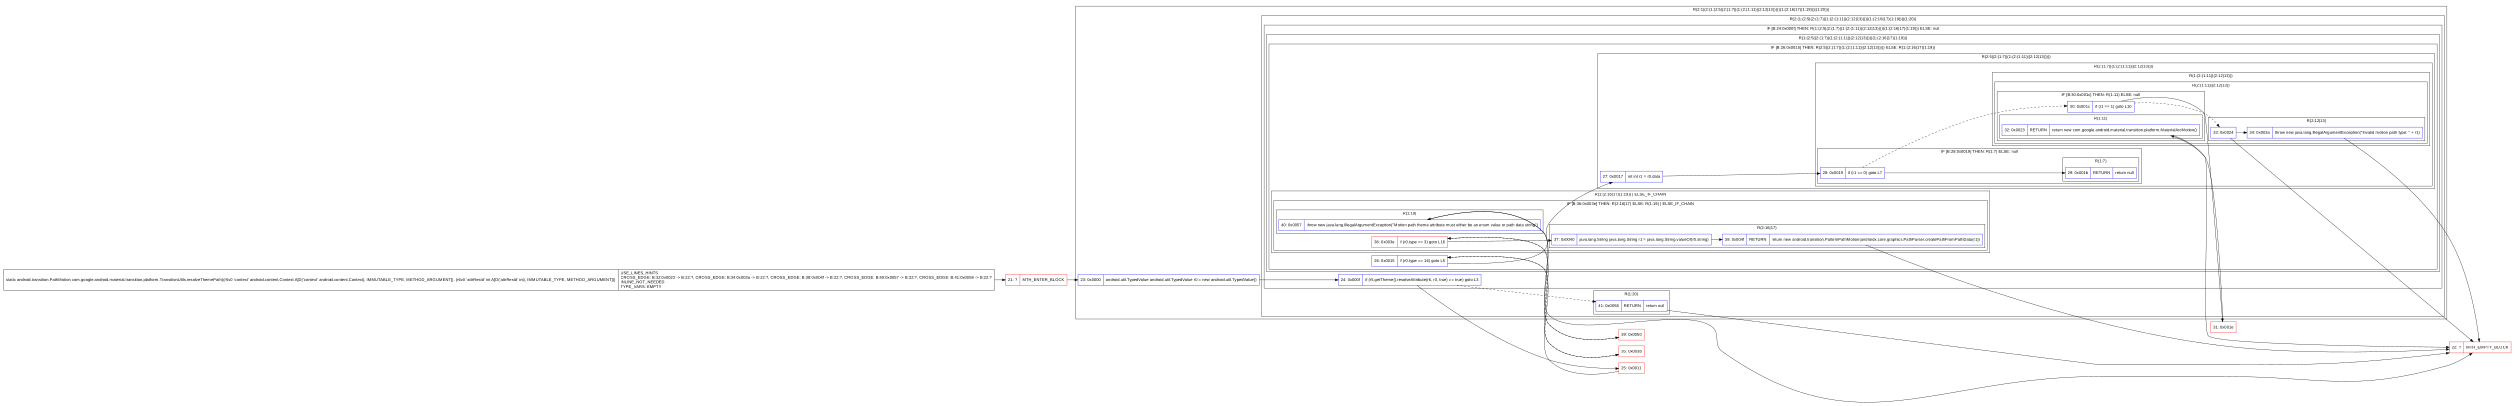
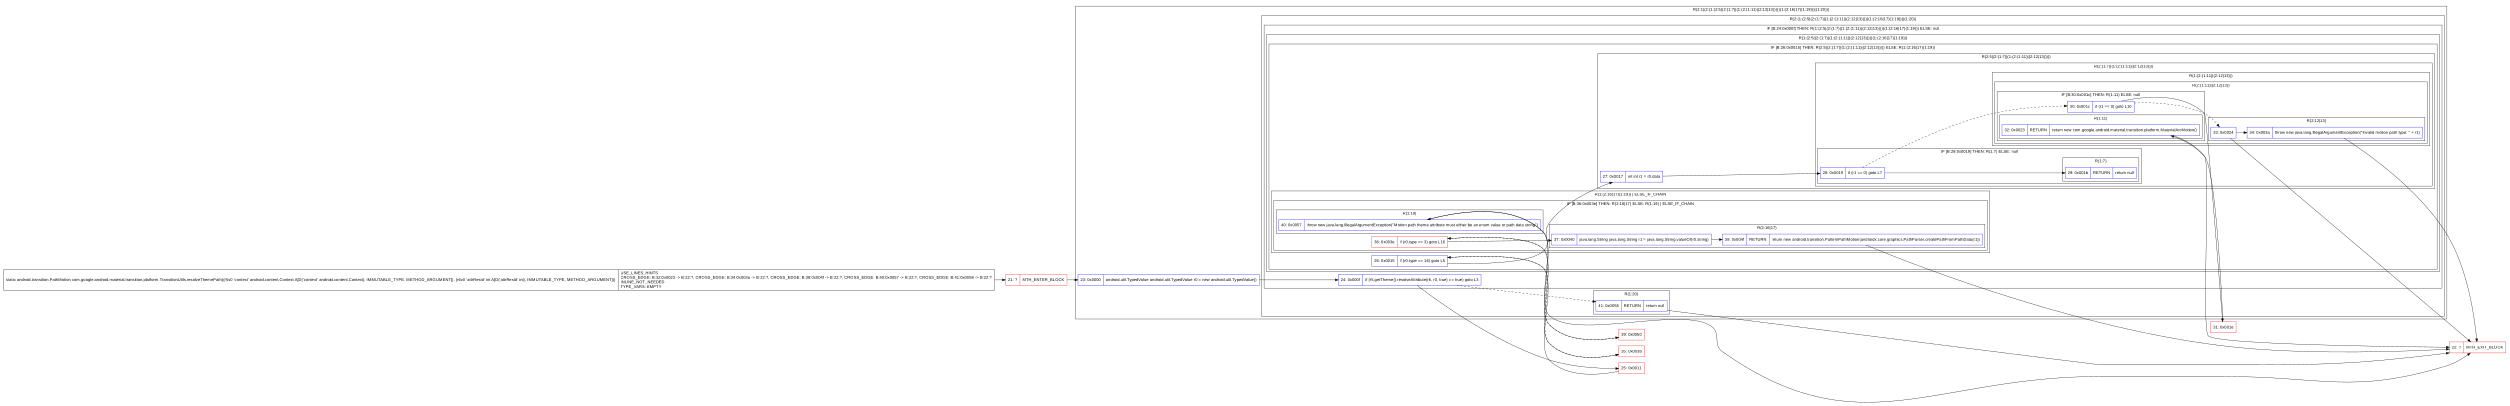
(2114, 106) -> (2114, 106)
(2487, 347) -> (2485, 347)
